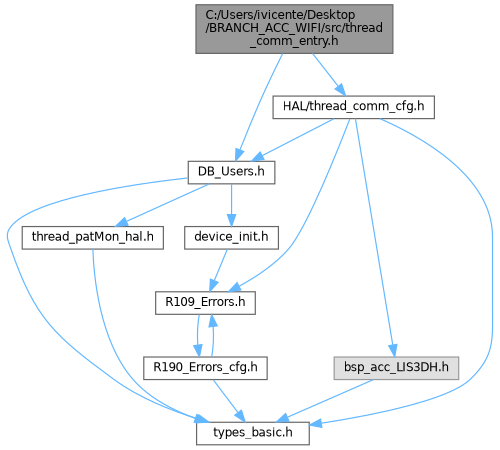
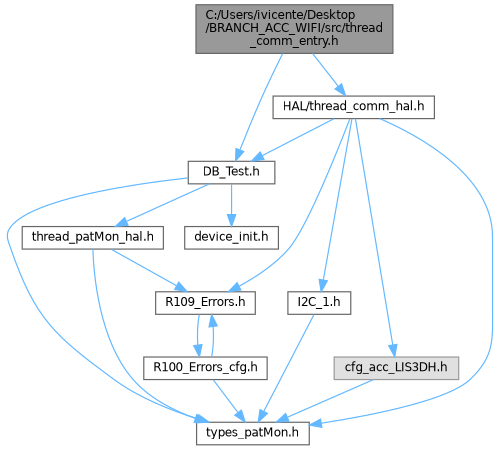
(354, 107) -> (354, 107)
(232, 173) -> (232, 173)
(221, 265) -> (144, 267)
none -> (319, 303)
(205, 368) -> (205, 368)
(396, 368) -> (396, 368)
(253, 434) -> (253, 434)
